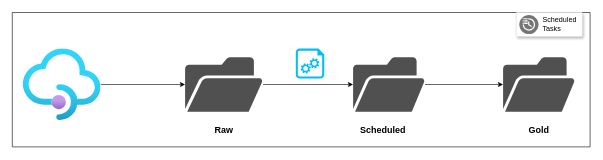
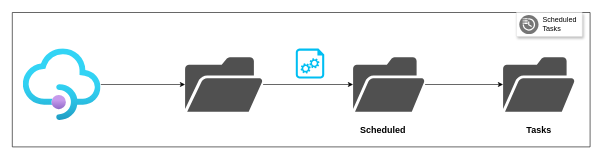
(224, 129) -> none
(539, 129) -> (539, 129)
